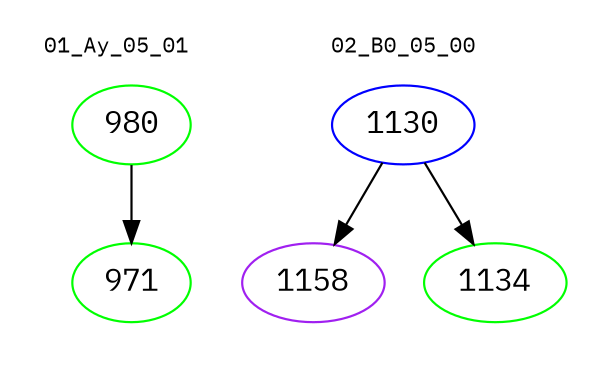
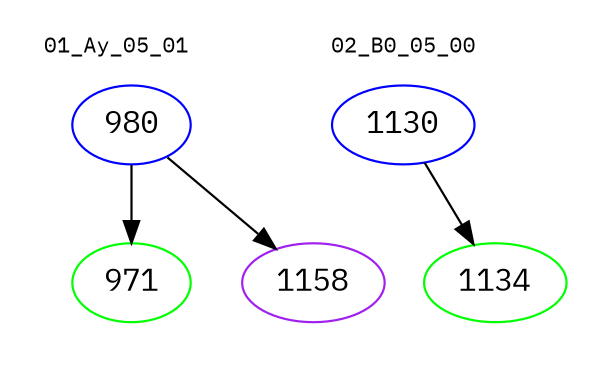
(132, 125) -> (132, 125)
(364, 194) -> (195, 180)
